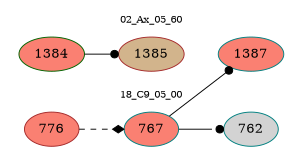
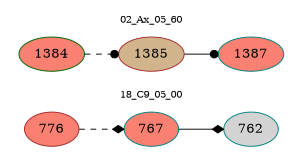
(98, 54) -> (98, 54)
(198, 94) -> (197, 54)
(195, 129) -> (195, 129)
